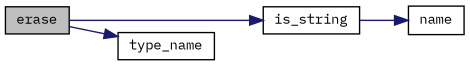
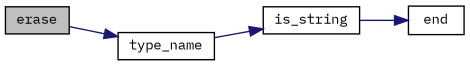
(159, 20) -> (232, 34)
(436, 20) -> (436, 20)
